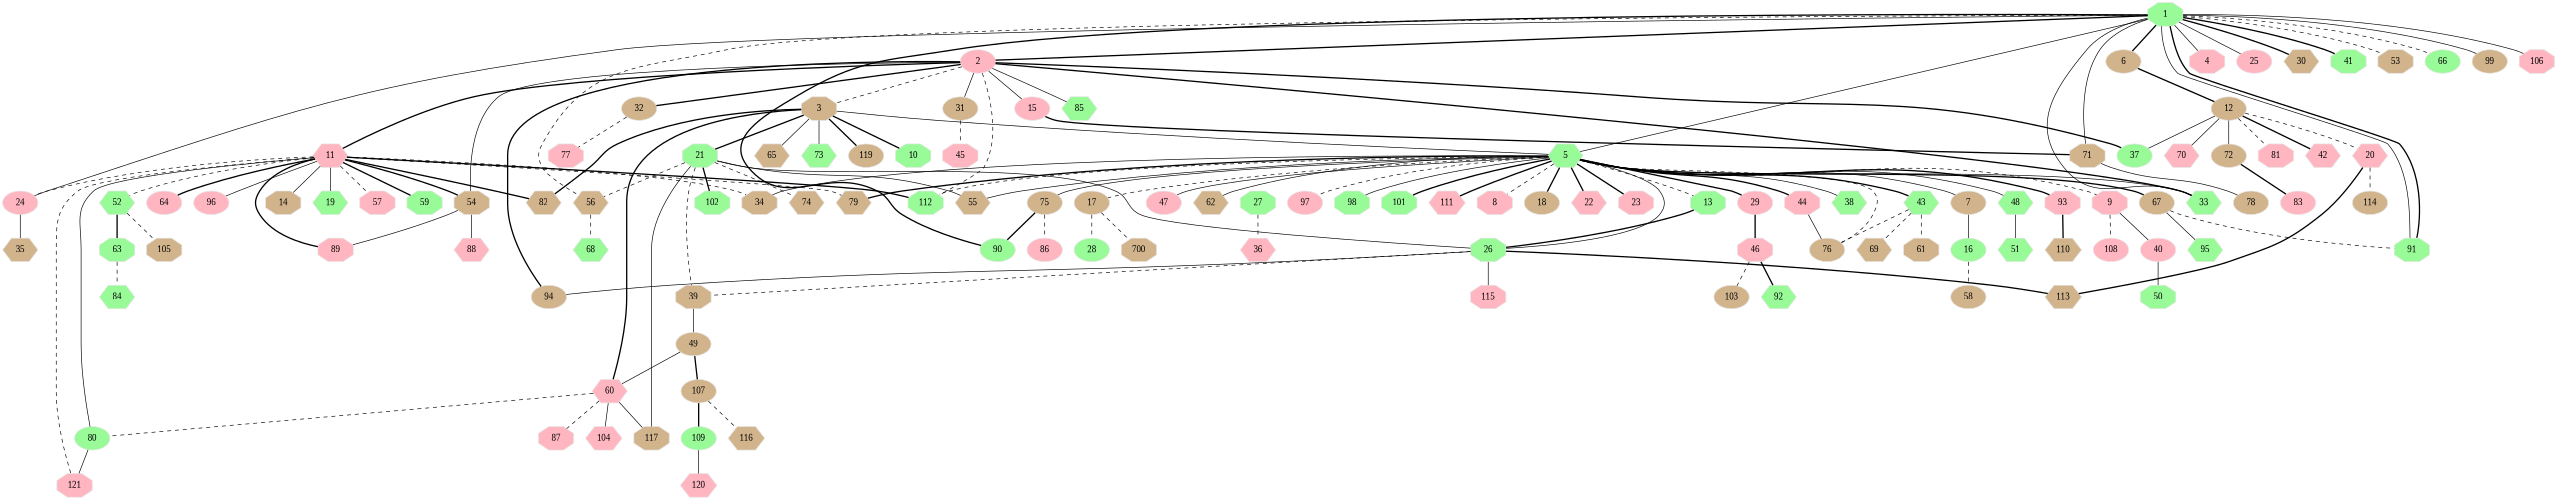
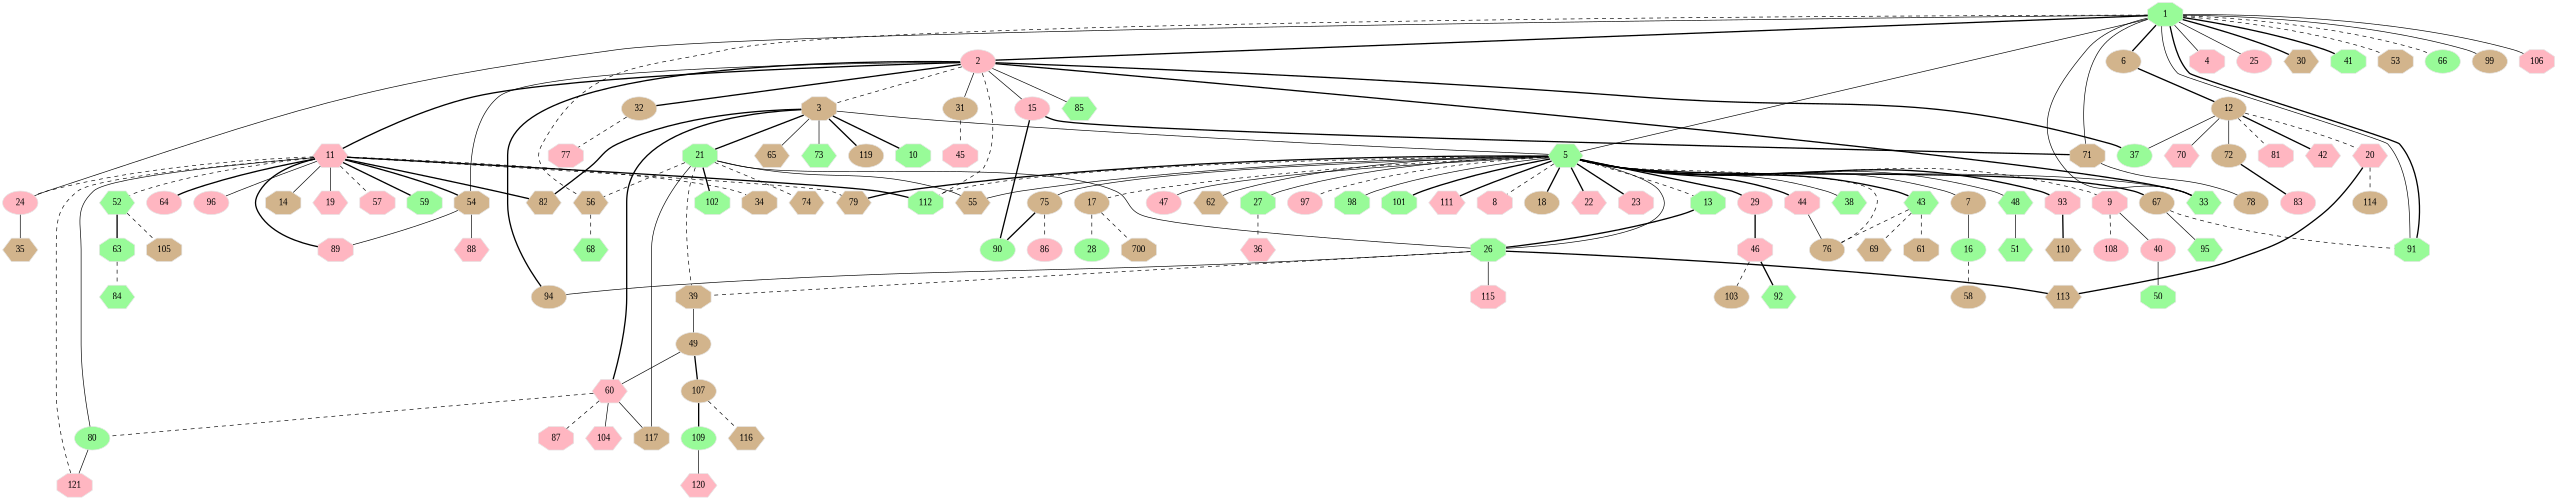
(1118, 34) -> (1014, 185)
(1159, 160) -> (1367, 173)
(330, 203) -> (330, 203)
